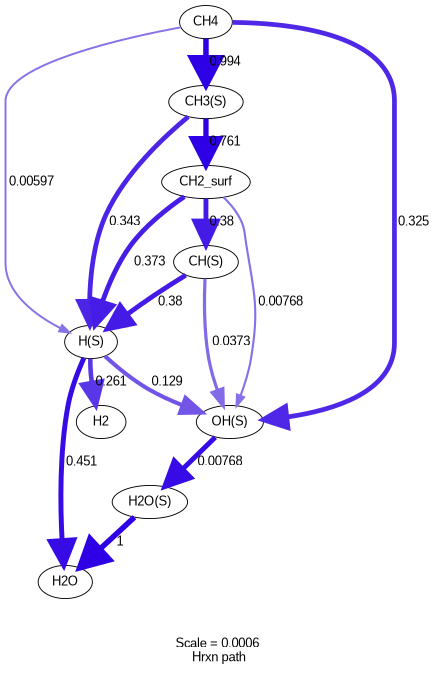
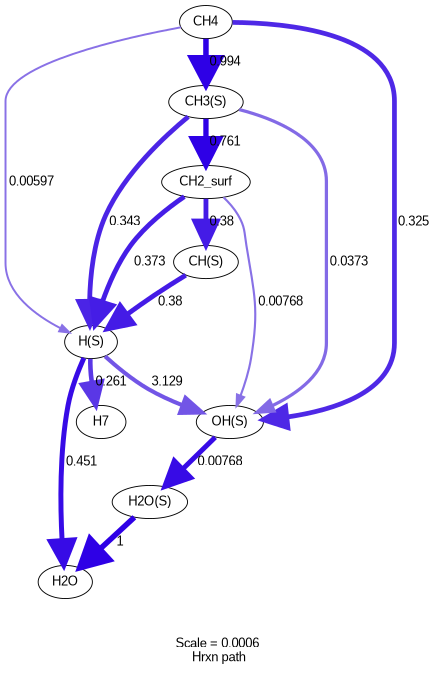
(206, 335) -> (326, 245)
(166, 382) -> (166, 382)
(101, 422) -> (101, 422)
